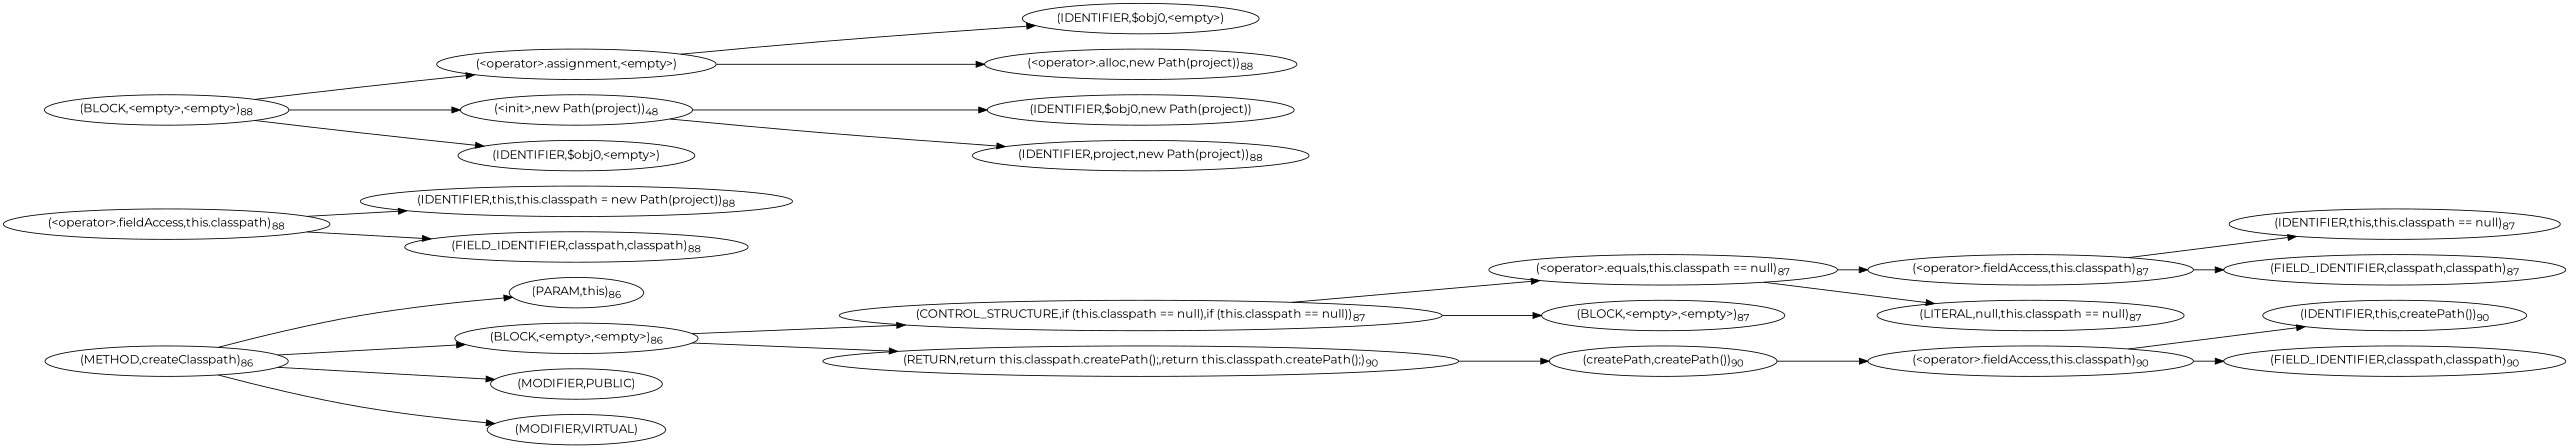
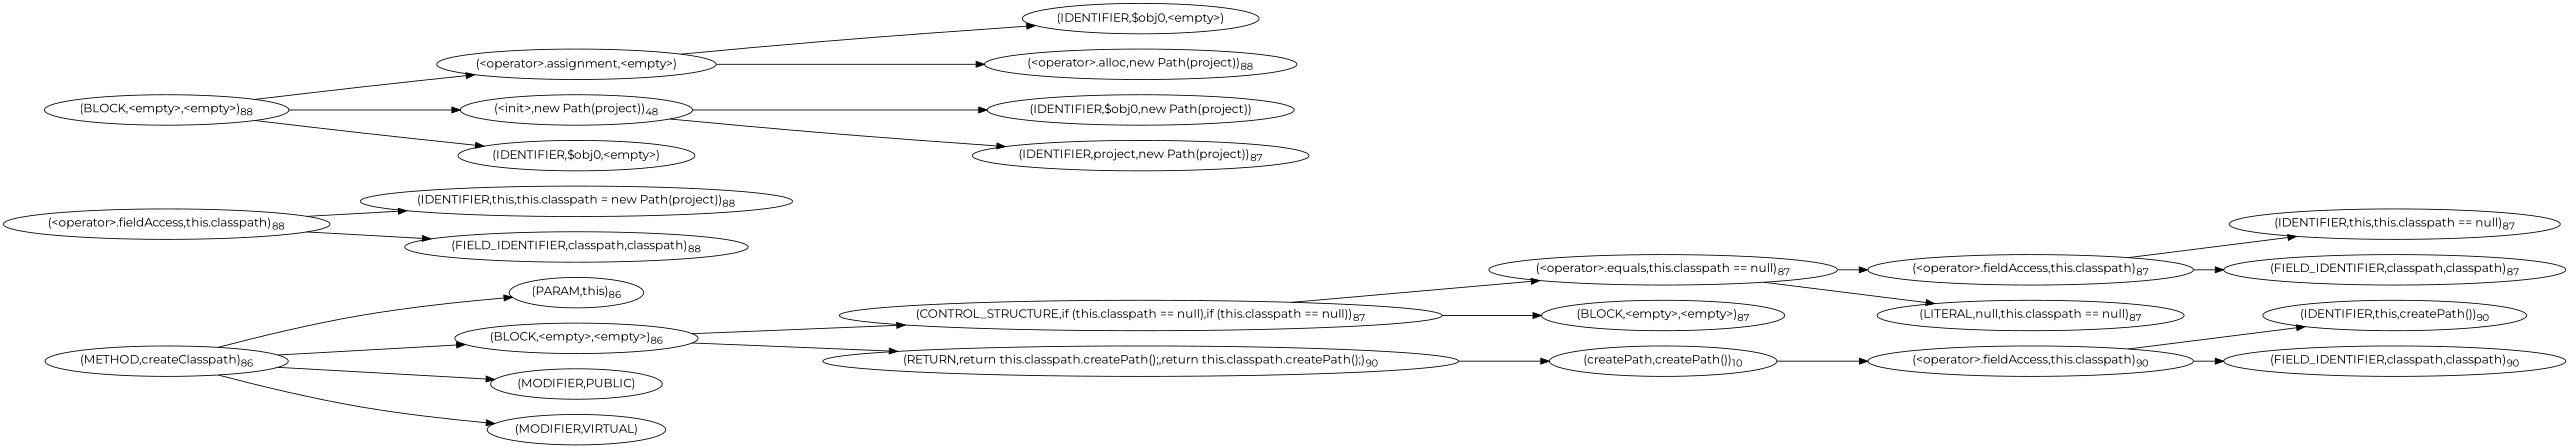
(1257, 154) -> (1257, 154)
(1738, 360) -> (1738, 360)
